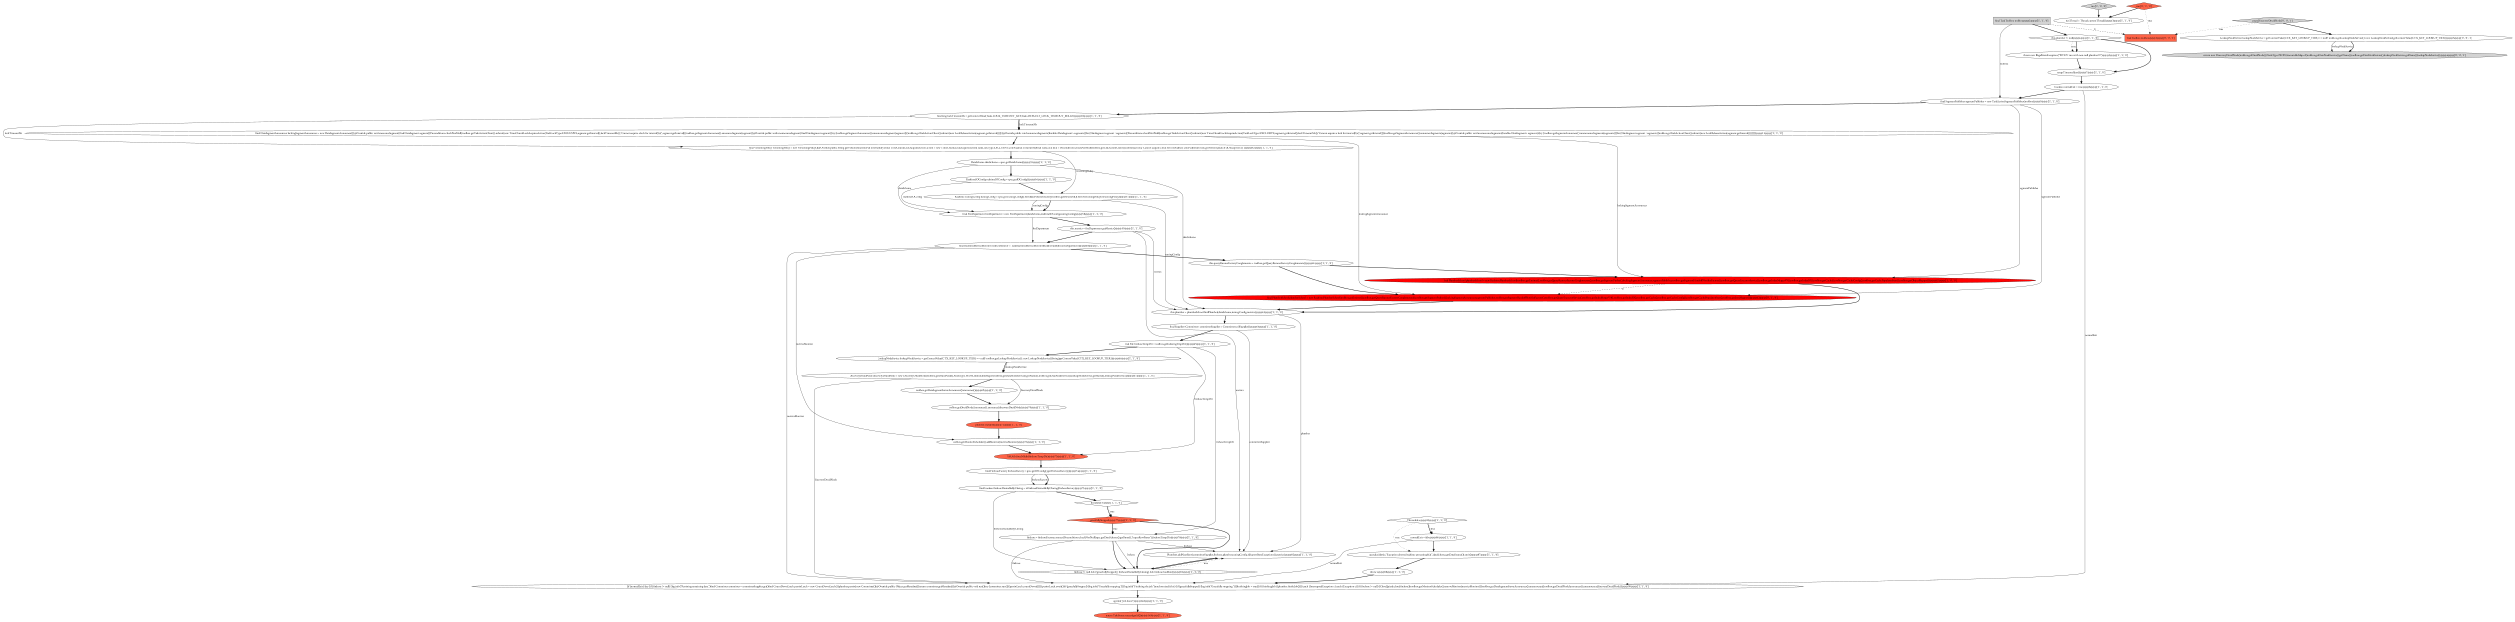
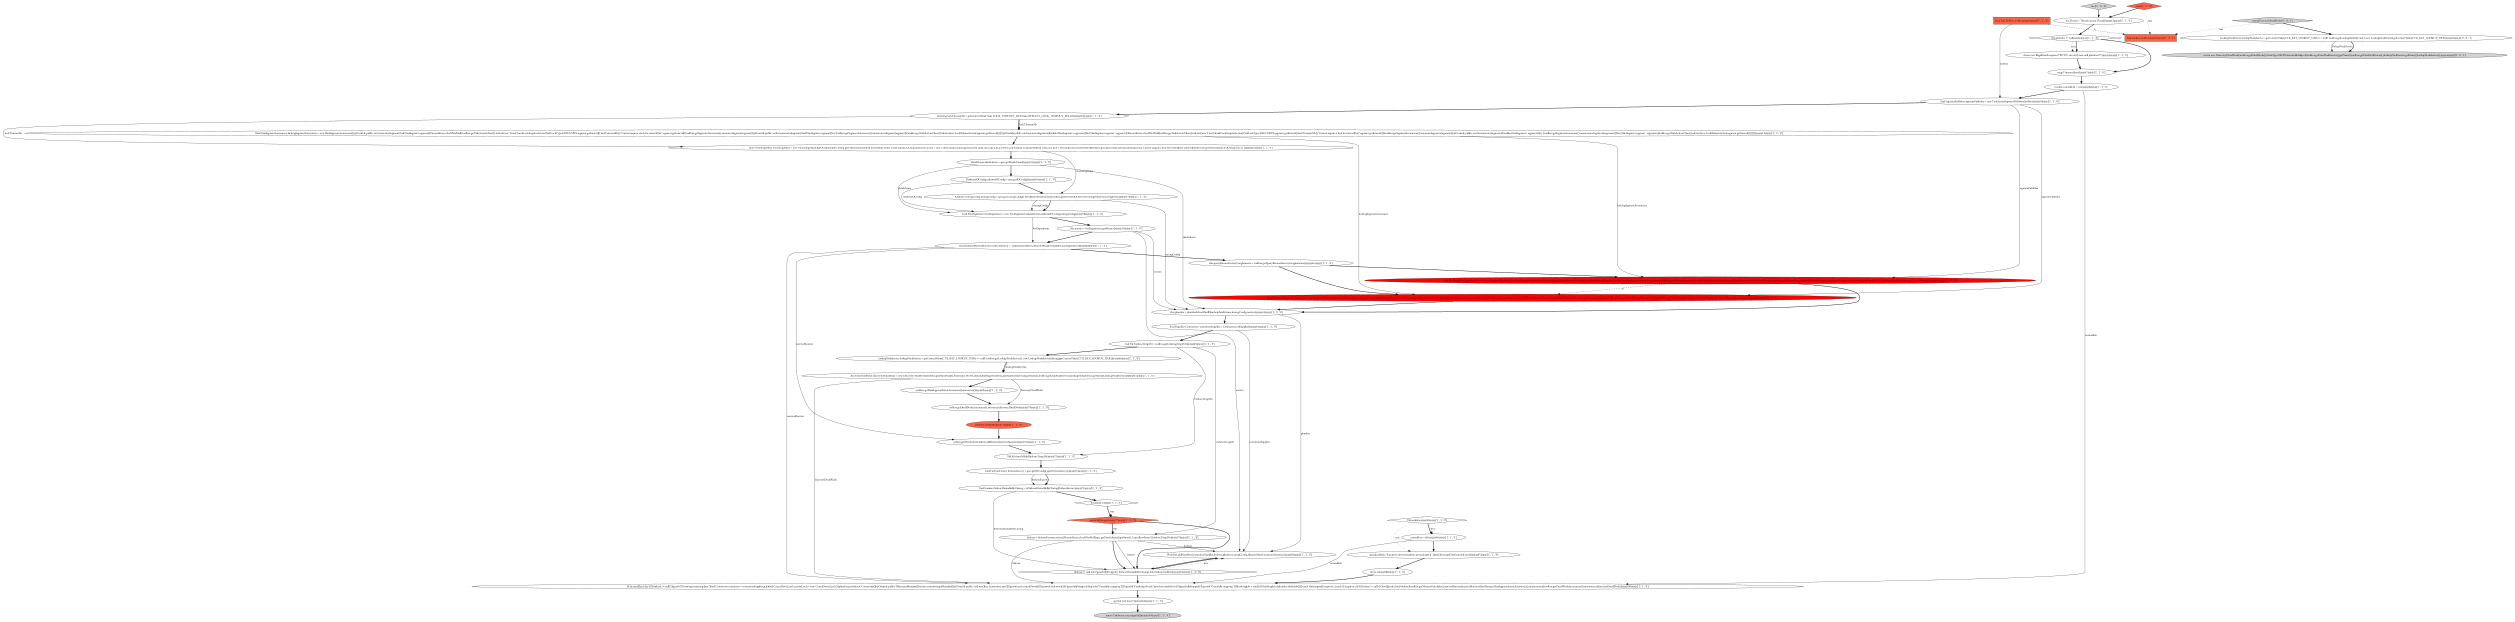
(2022, 21) -> (2022, 21)
(2049, 29) -> (2089, 28)
(1041, 457) -> (1041, 457)
(1138, 615) -> (1138, 615)
